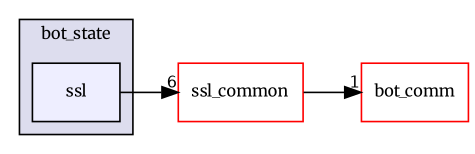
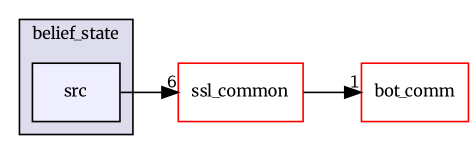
(76, 35) -> (76, 35)
(76, 92) -> (76, 92)
